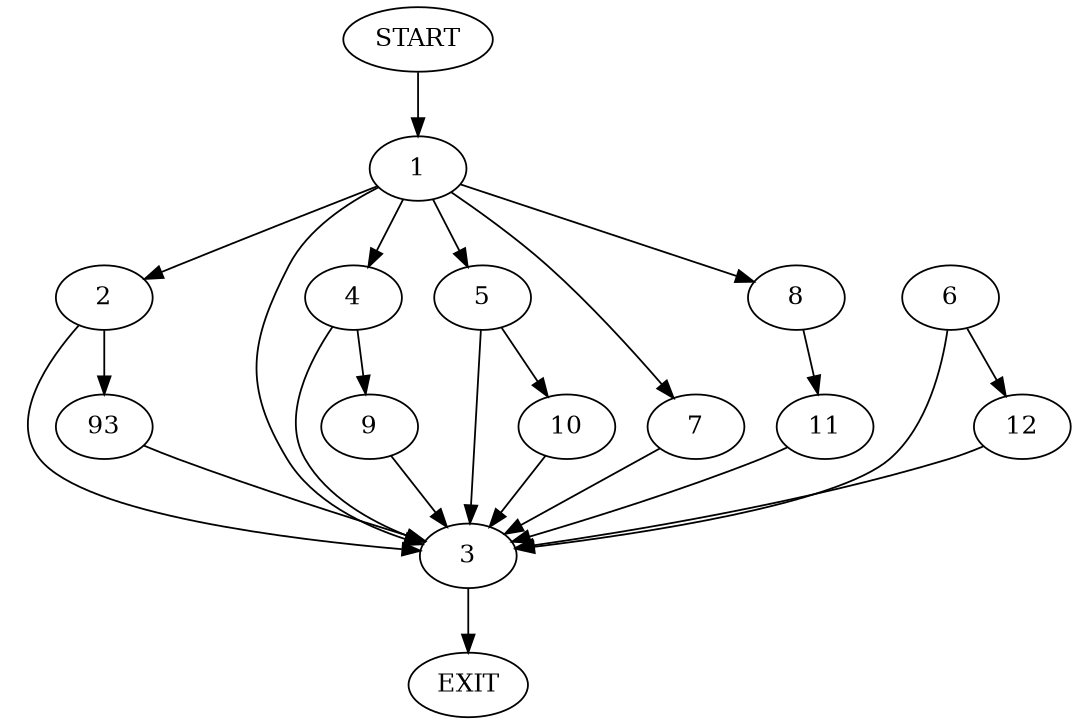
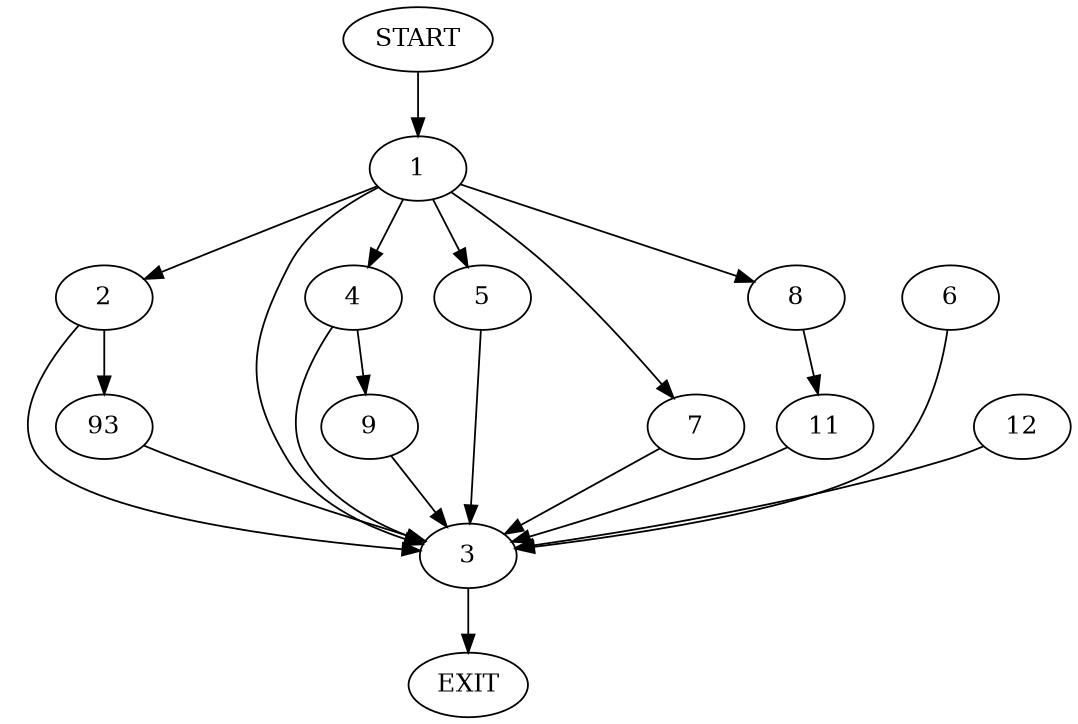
(982, 354) -> none
(567, 427) -> none
